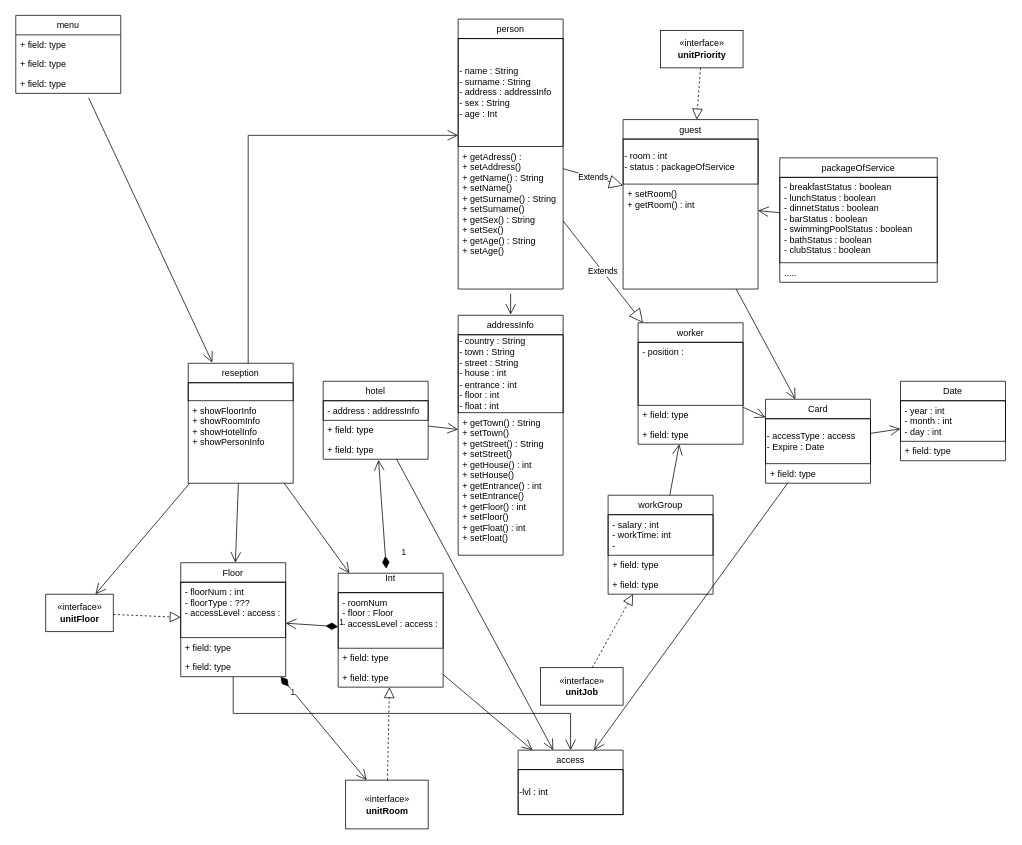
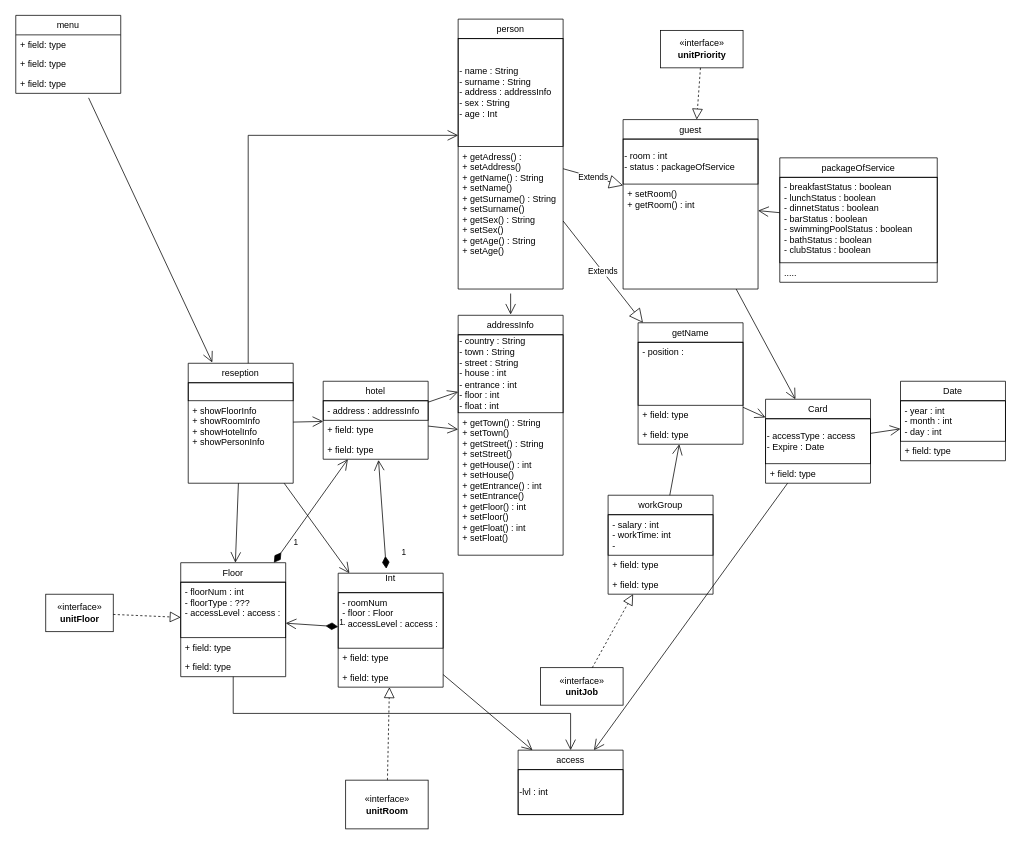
(690, 333) -> (690, 333)
(143, 538) -> (307, 422)
(474, 603) -> (442, 397)
(327, 733) -> (313, 507)
